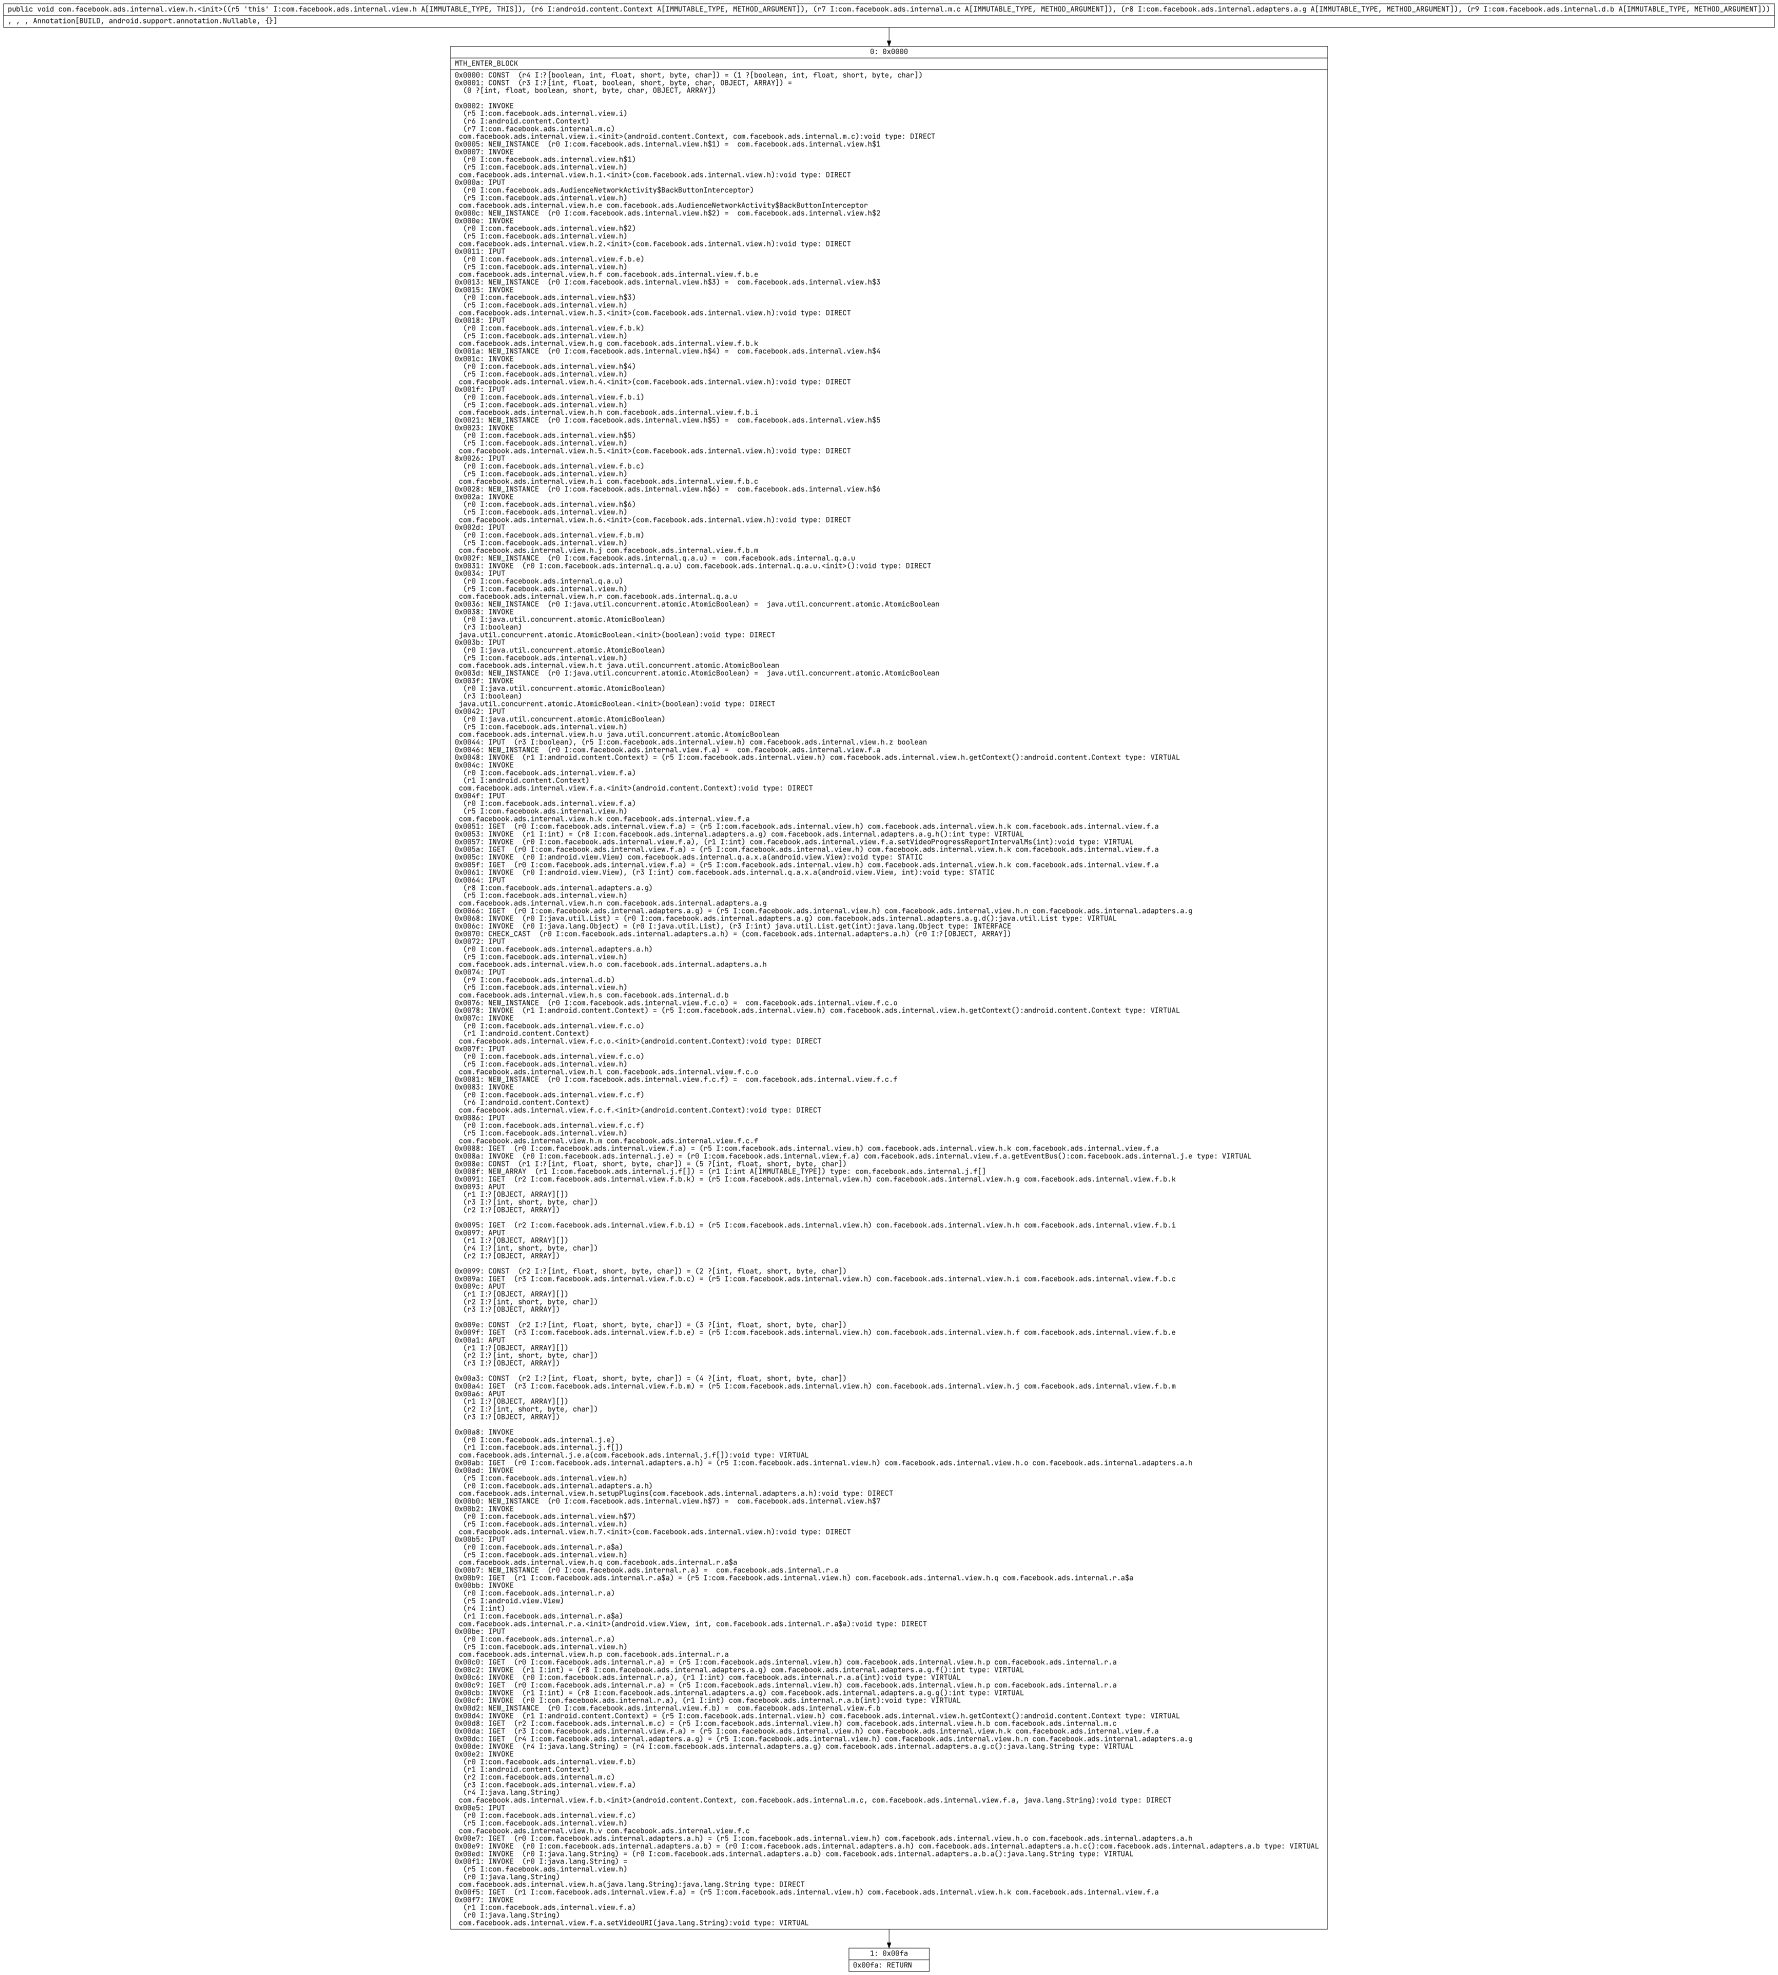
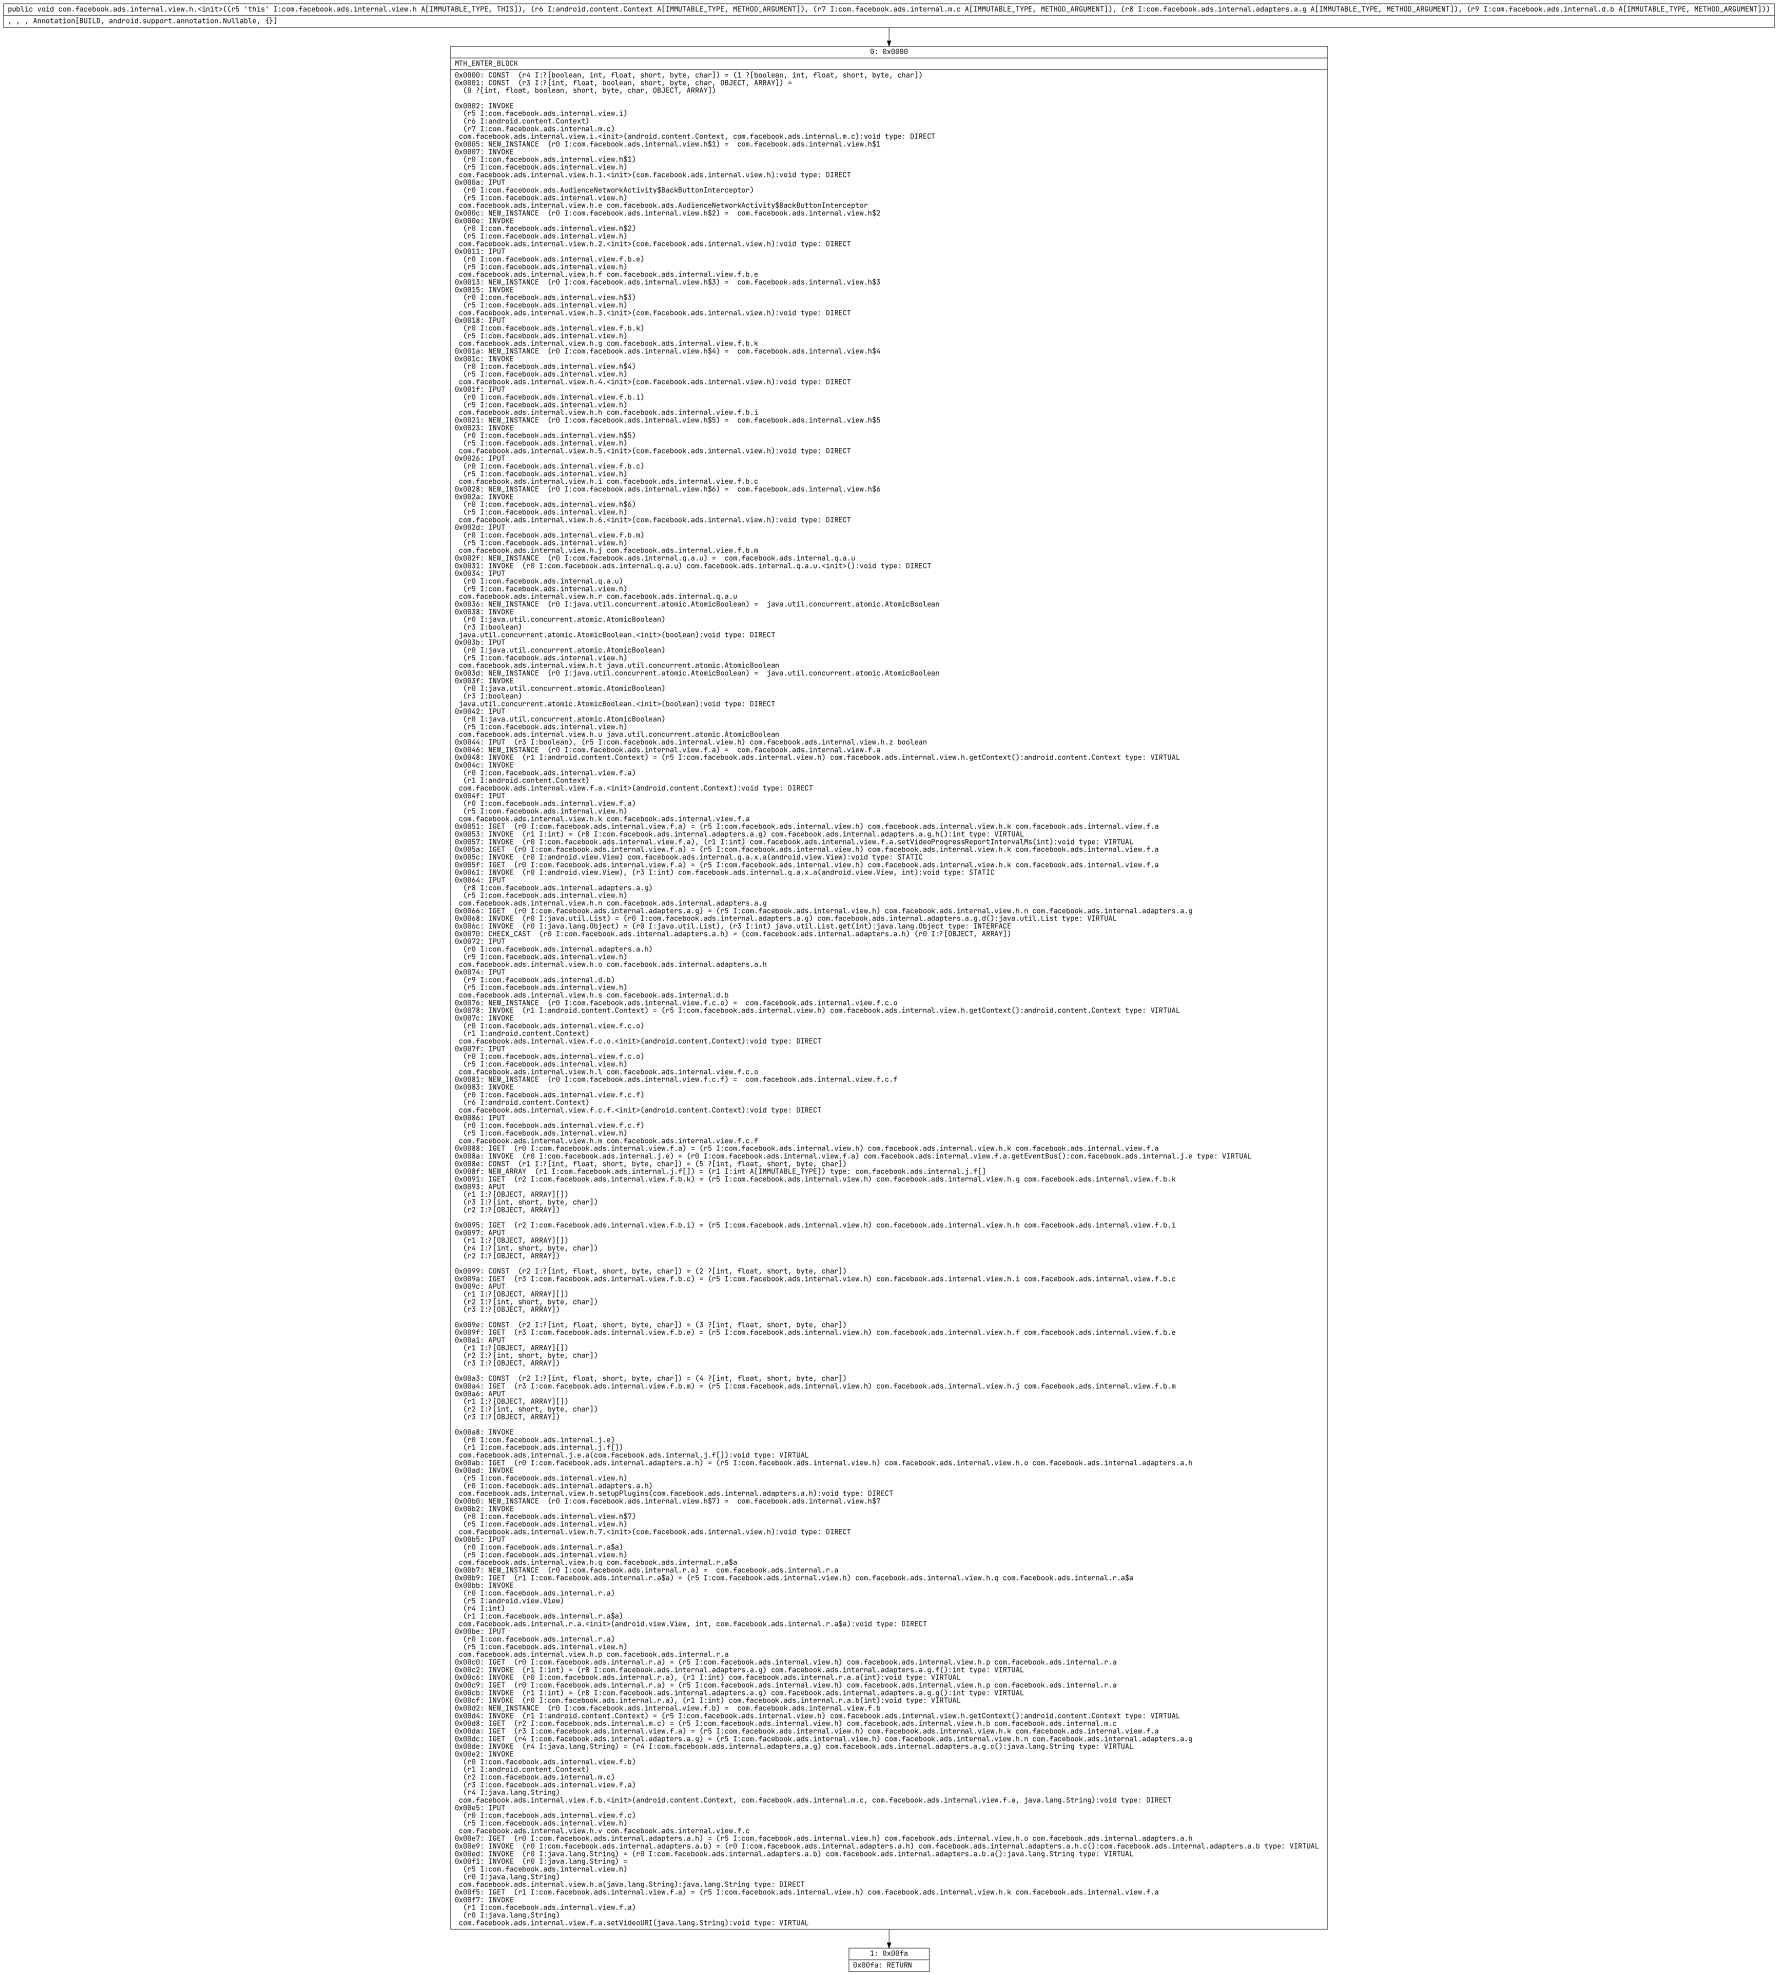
(484, 459) -> (484, 459)
